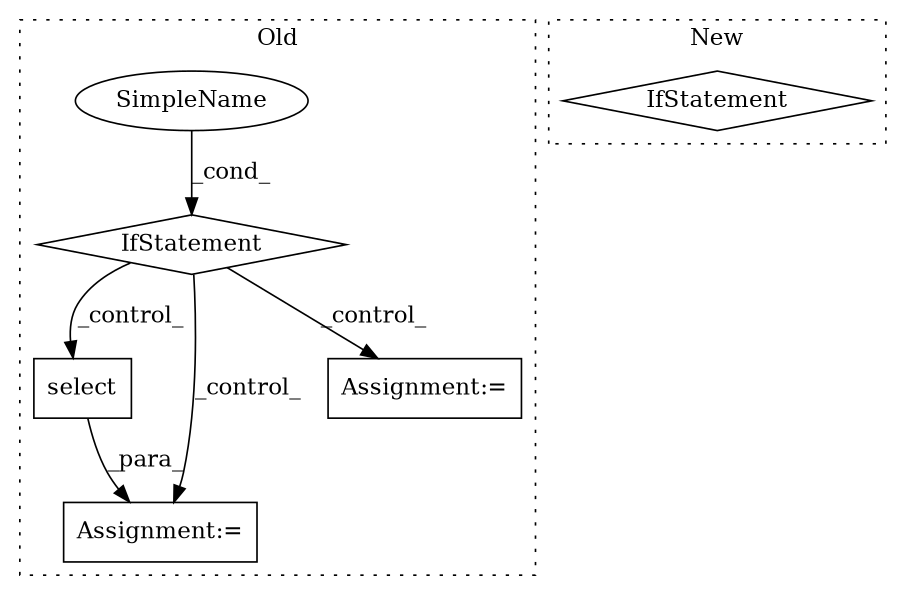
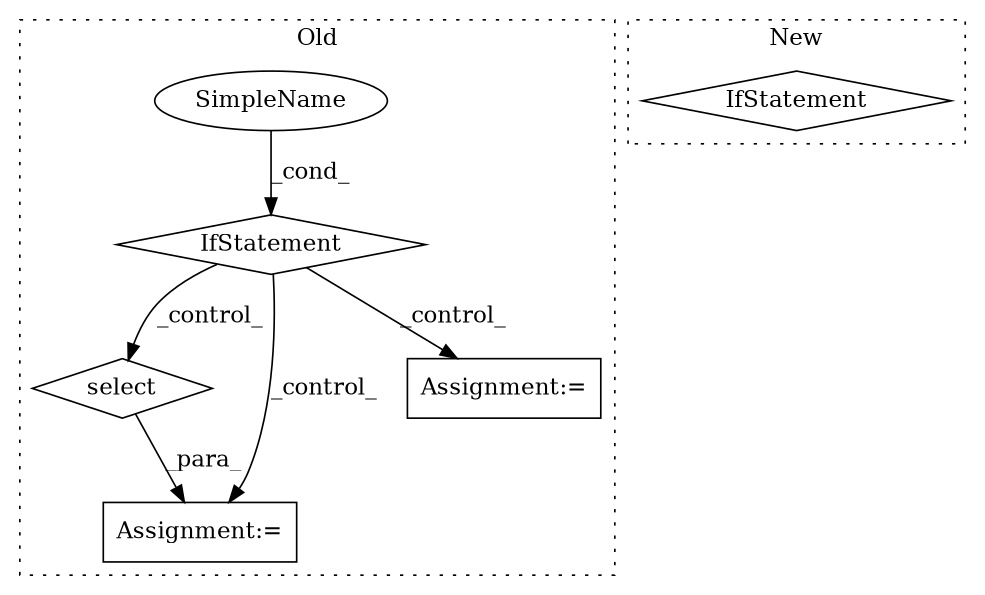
(83, 388) -> (122, 388)
